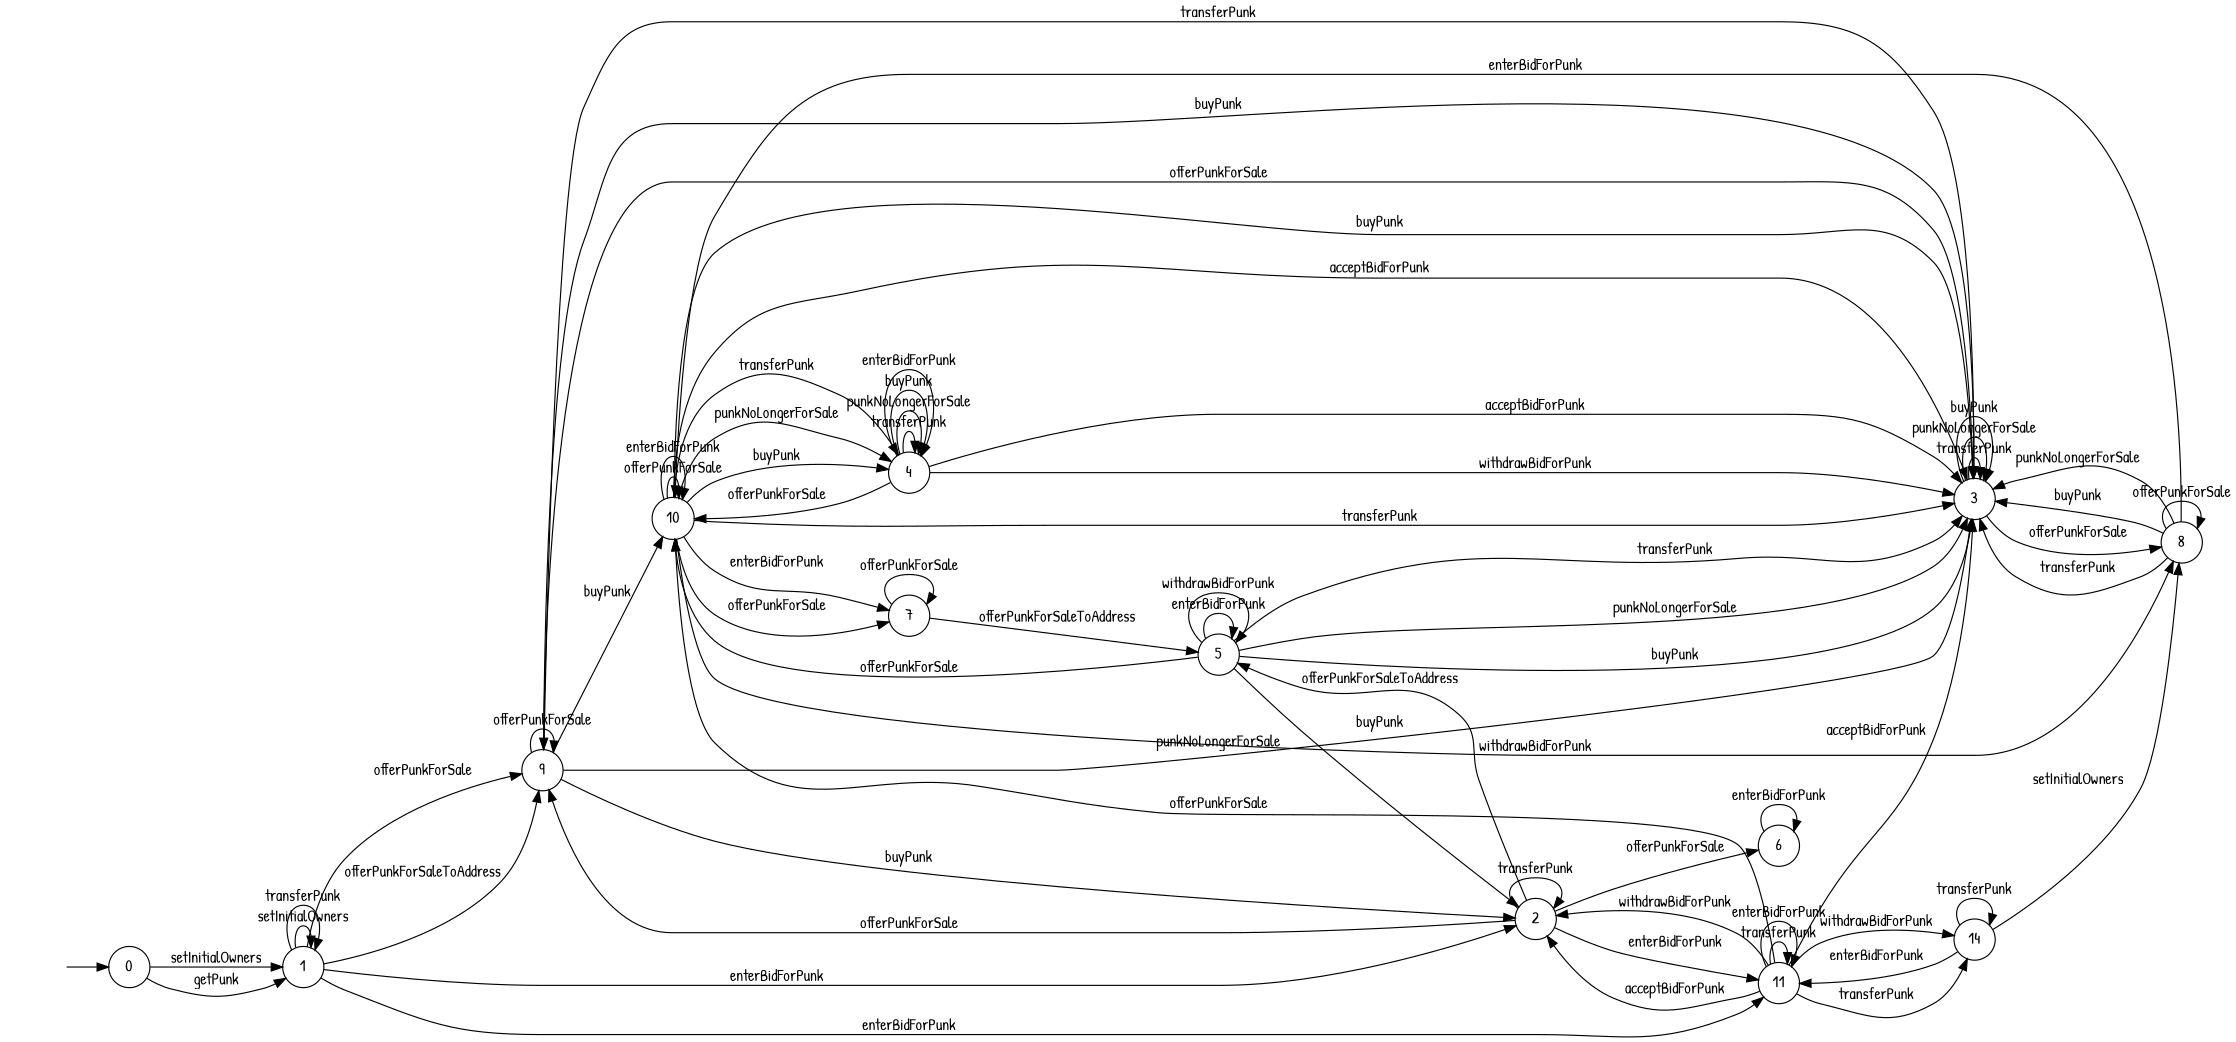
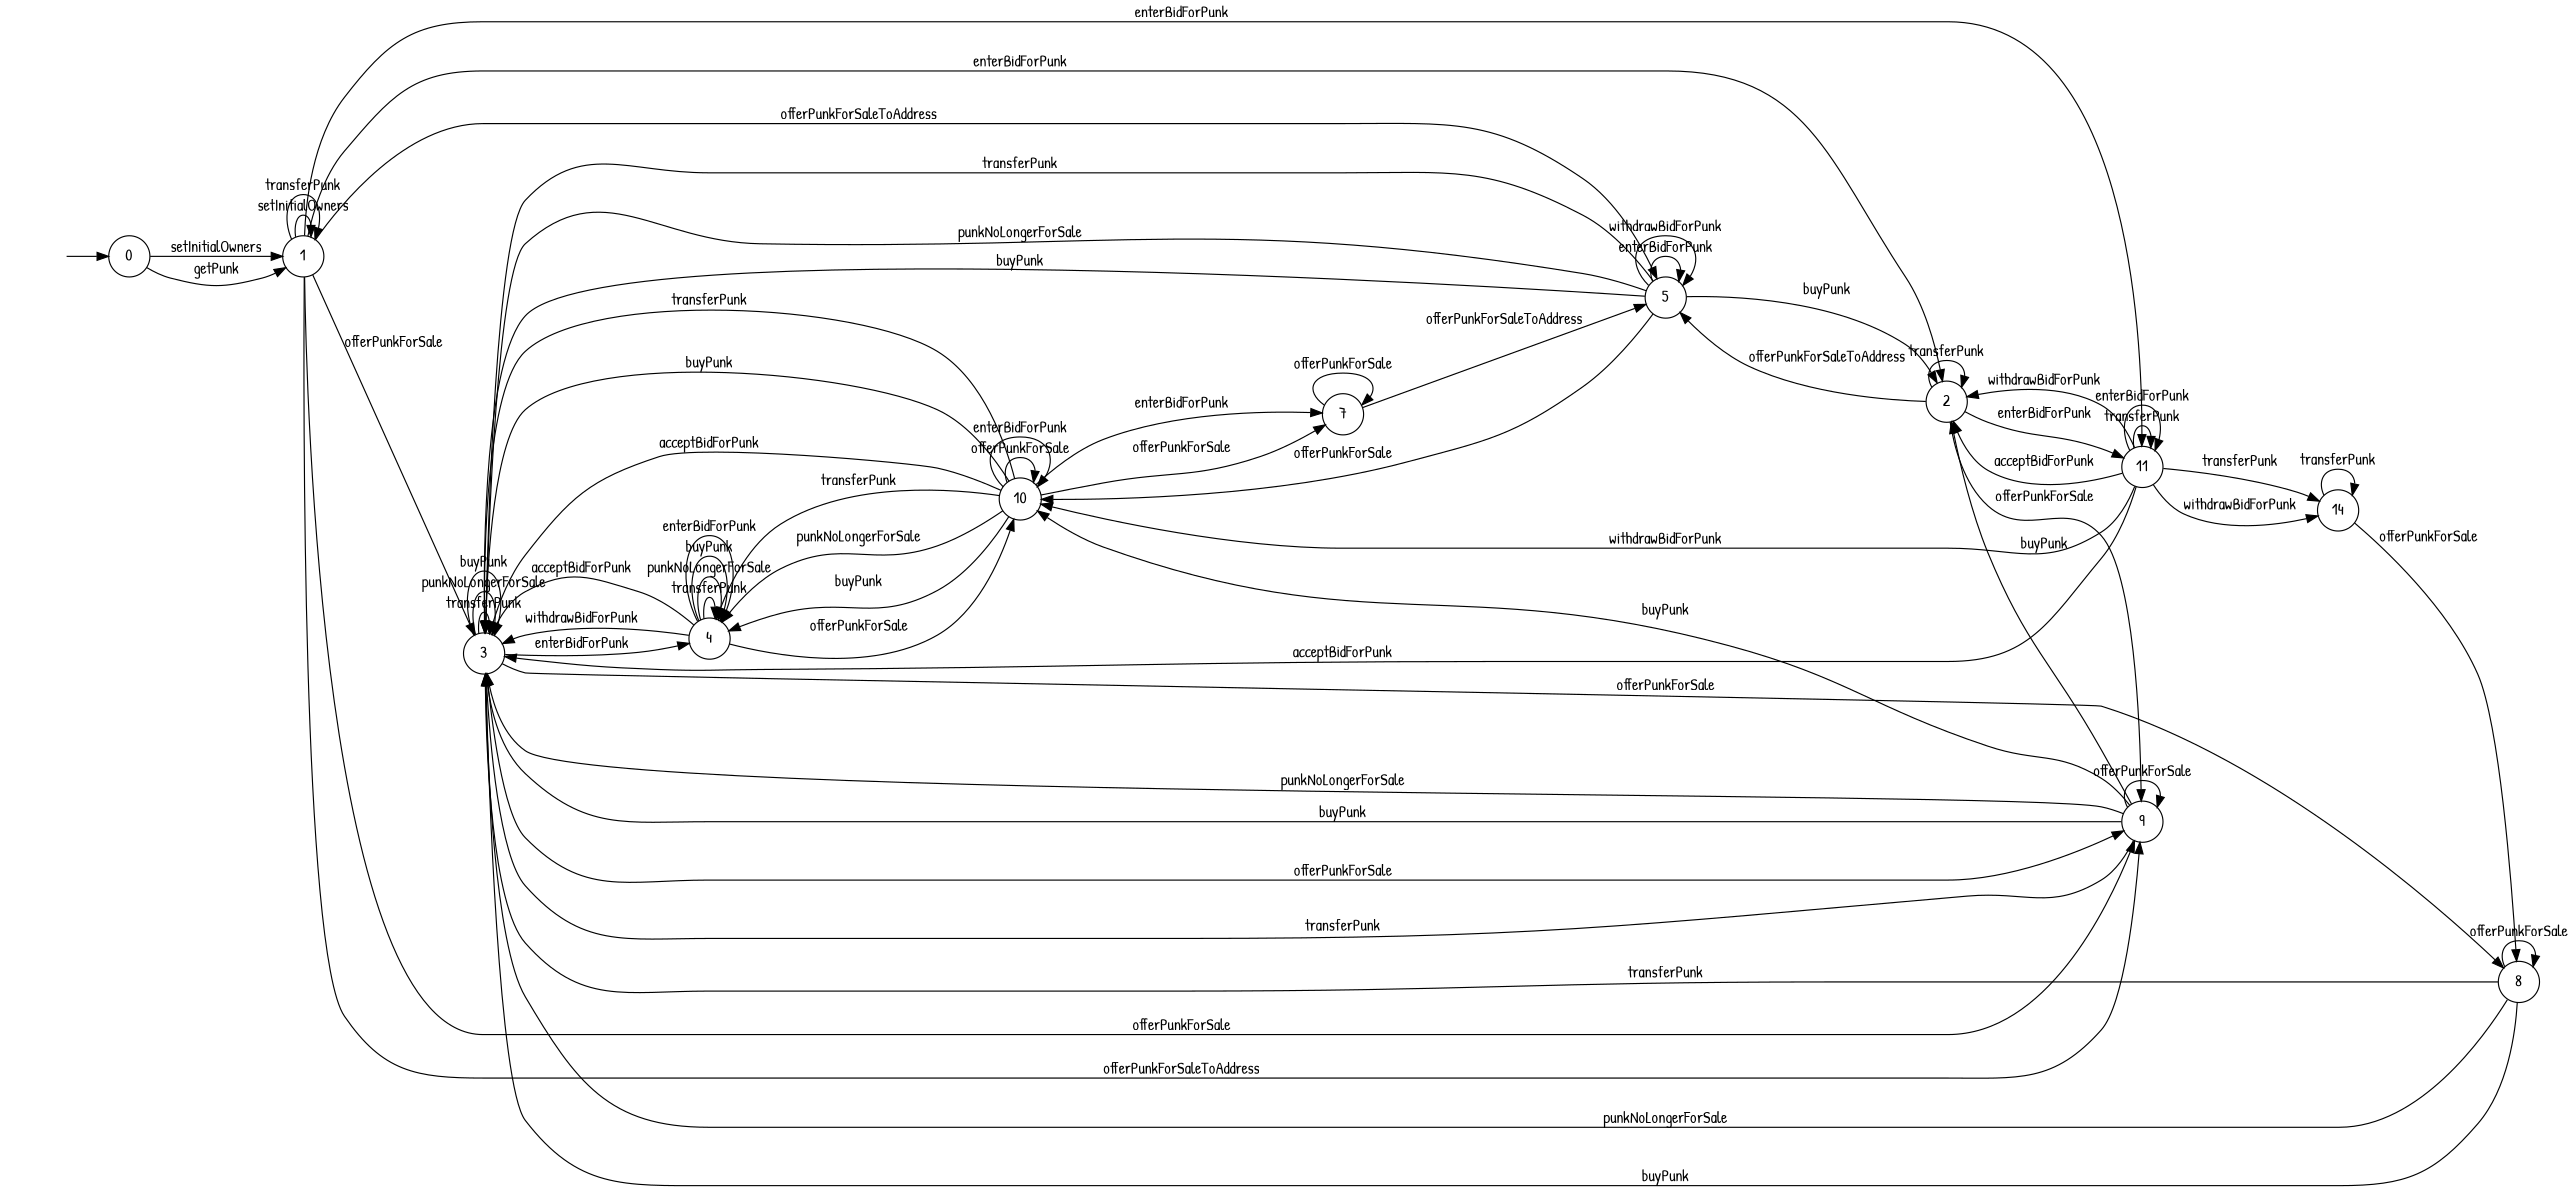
(1447, 74) -> none
none -> (991, 124)
none -> (391, 450)
none -> (592, 655)
(1409, 753) -> none
(2078, 780) -> (2429, 537)
(1219, 804) -> (1666, 540)
(1779, 846) -> none
(1887, 977) -> none
